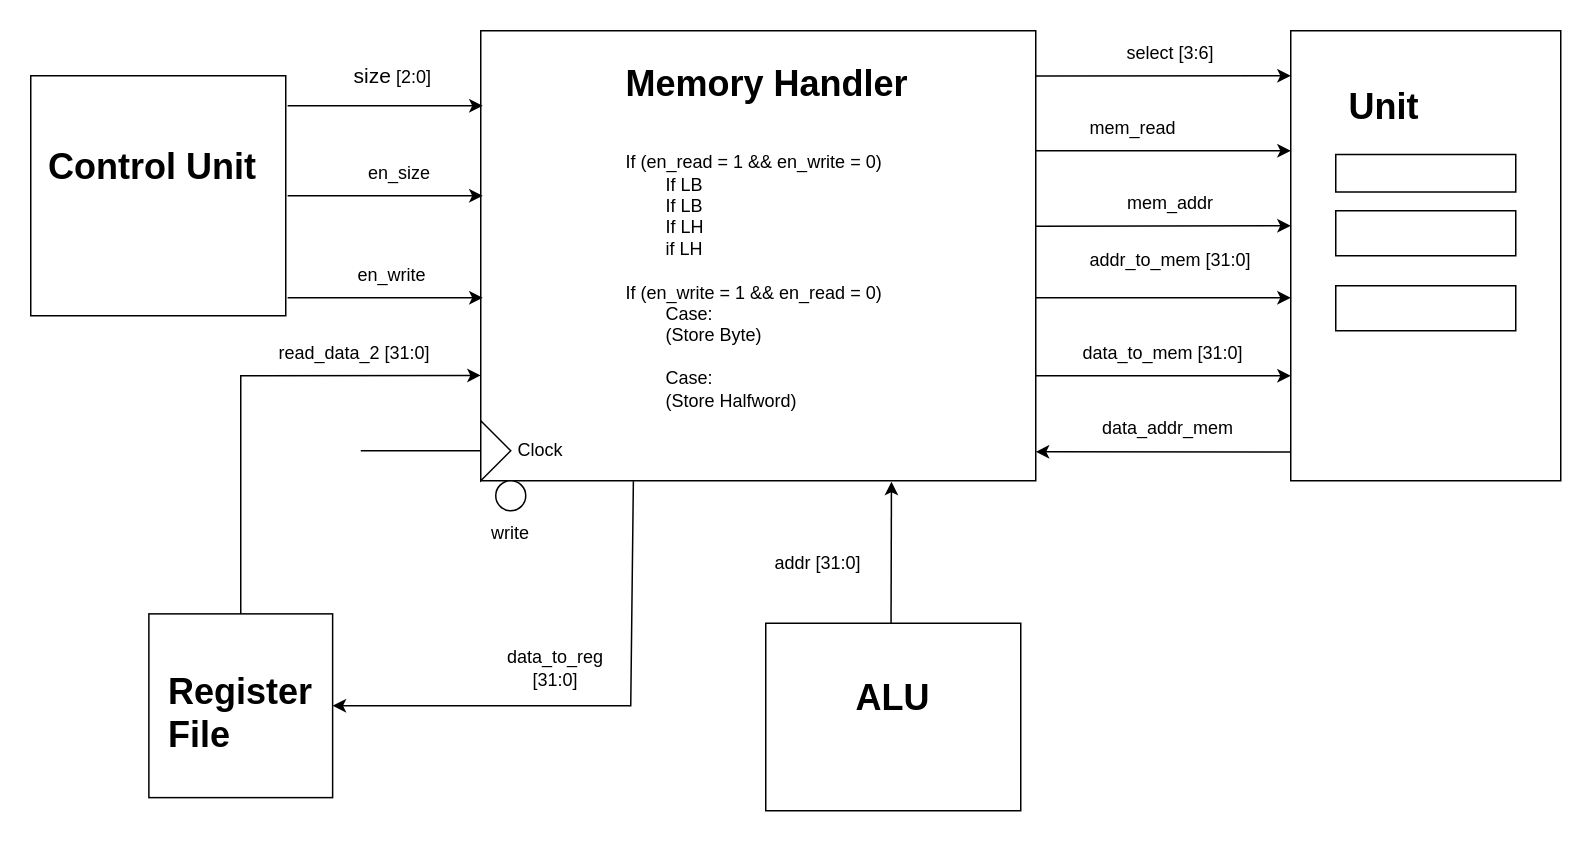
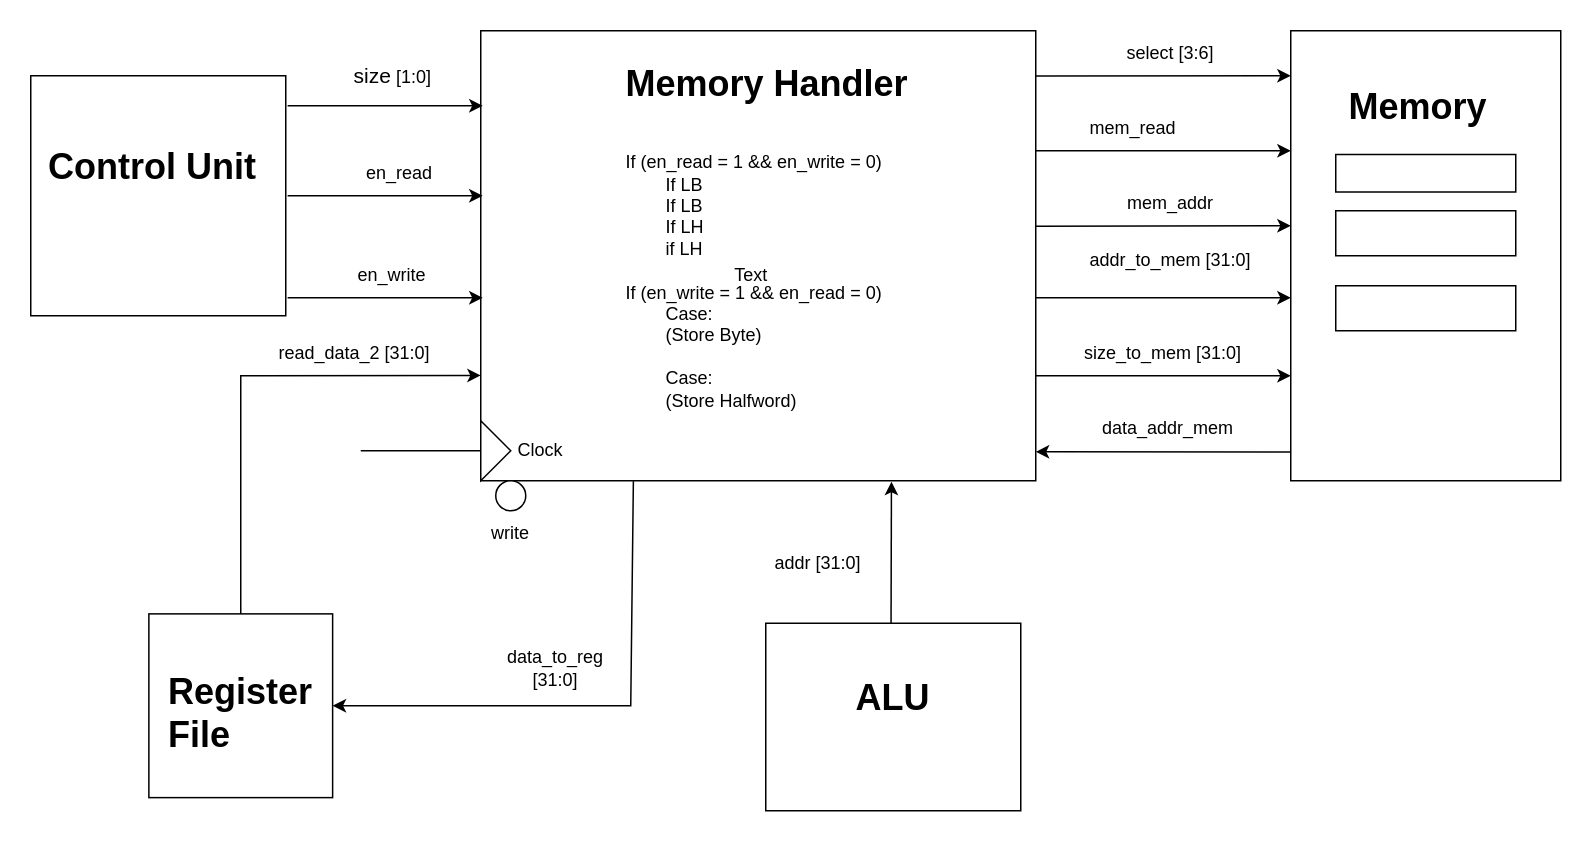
(393, 76) -> (393, 76)
(1367, 97) -> (1379, 97)
(400, 173) -> (400, 173)
none -> (751, 275)
(1163, 353) -> (1163, 353)
